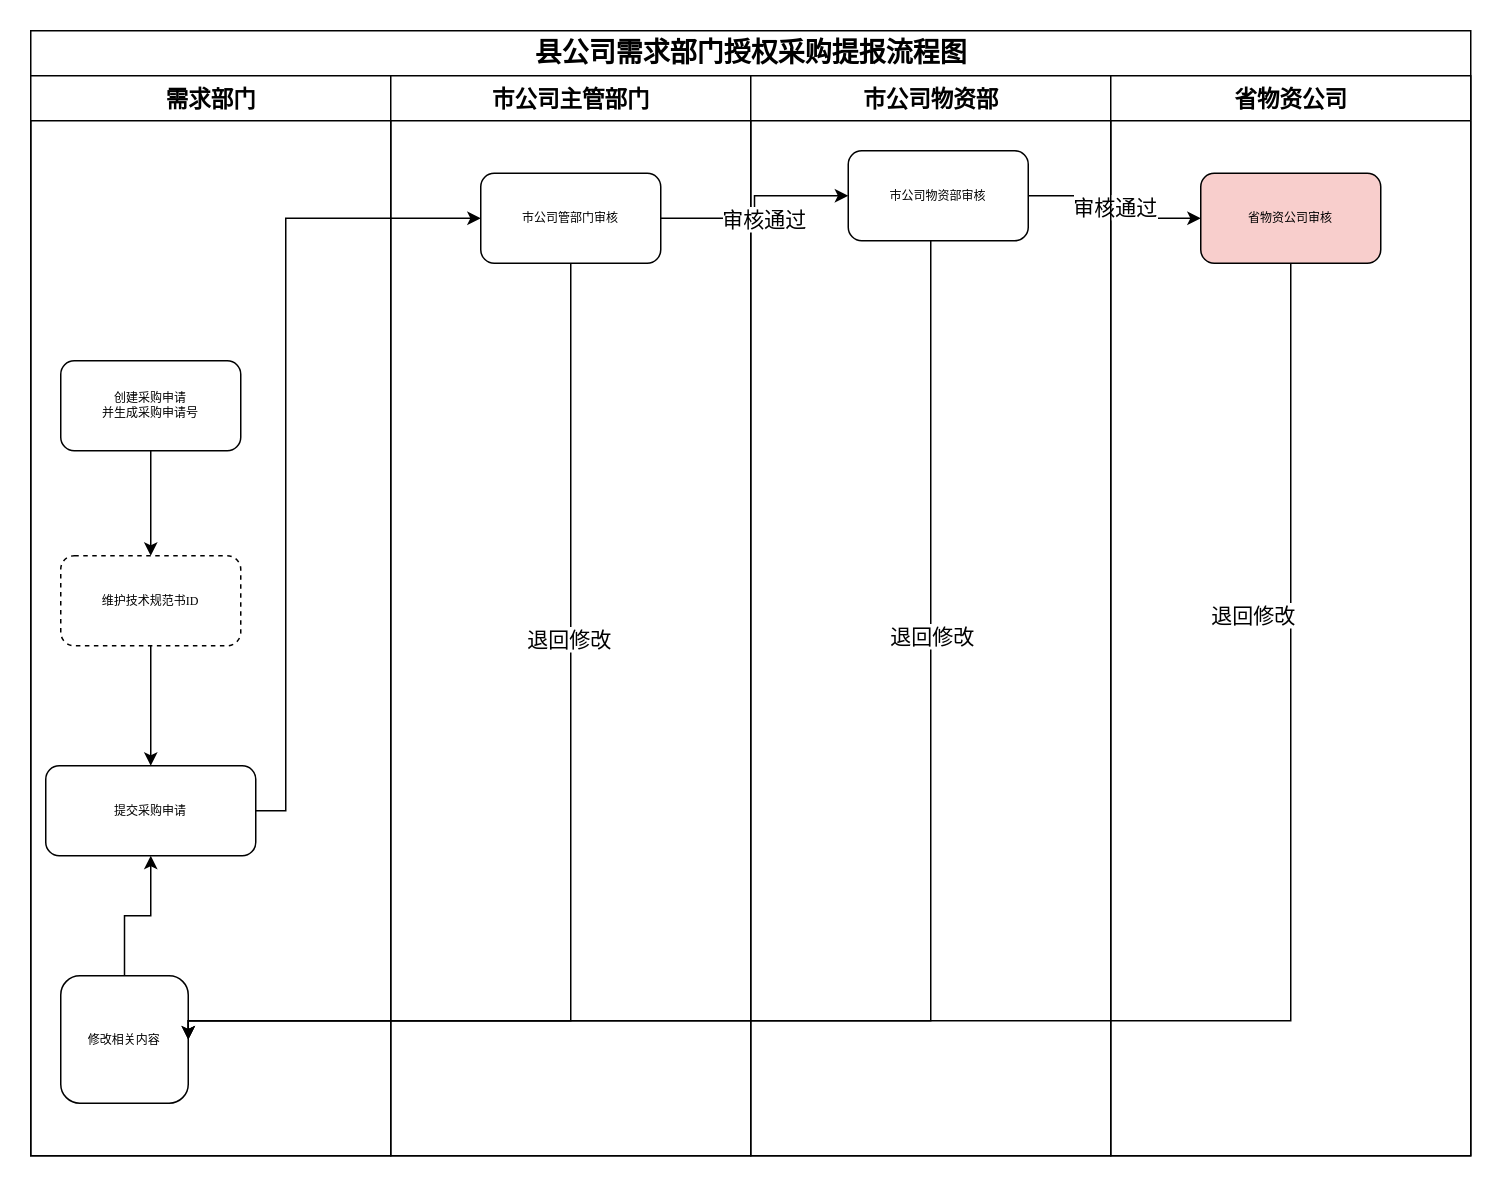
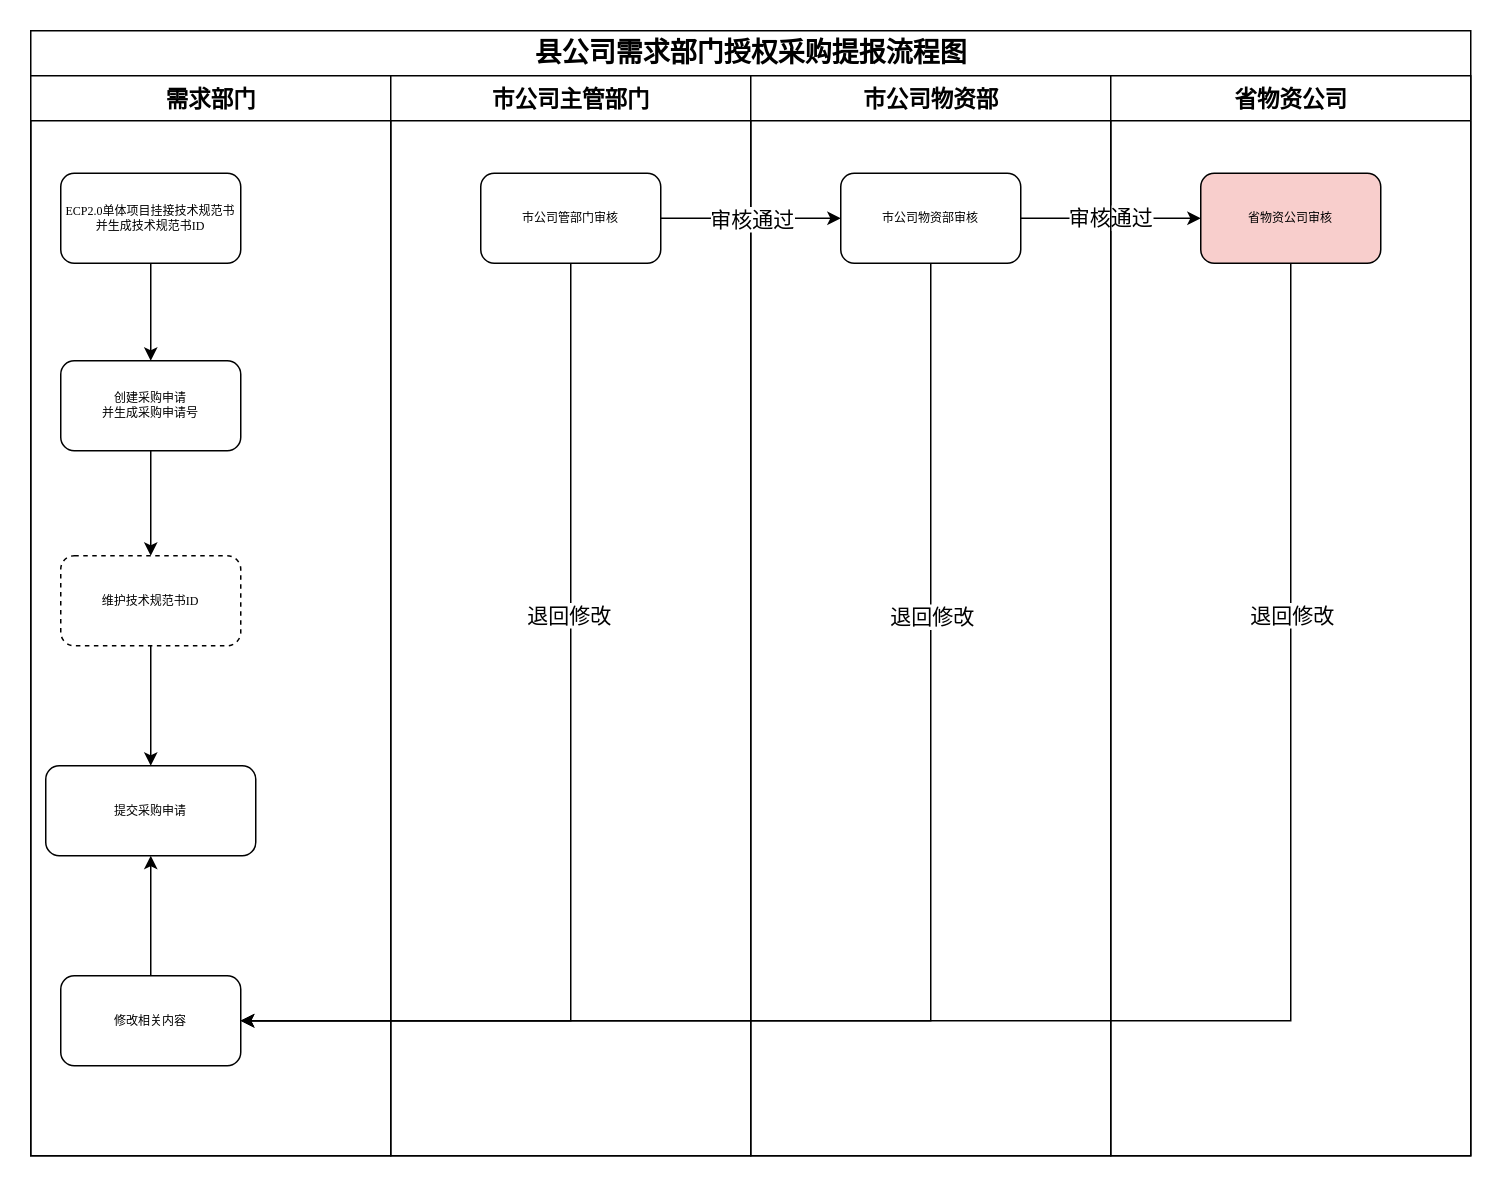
(938, 196) -> (931, 218)
none -> (151, 218)
none -> (151, 307)
(286, 437) -> none
(125, 1040) -> (151, 1021)
